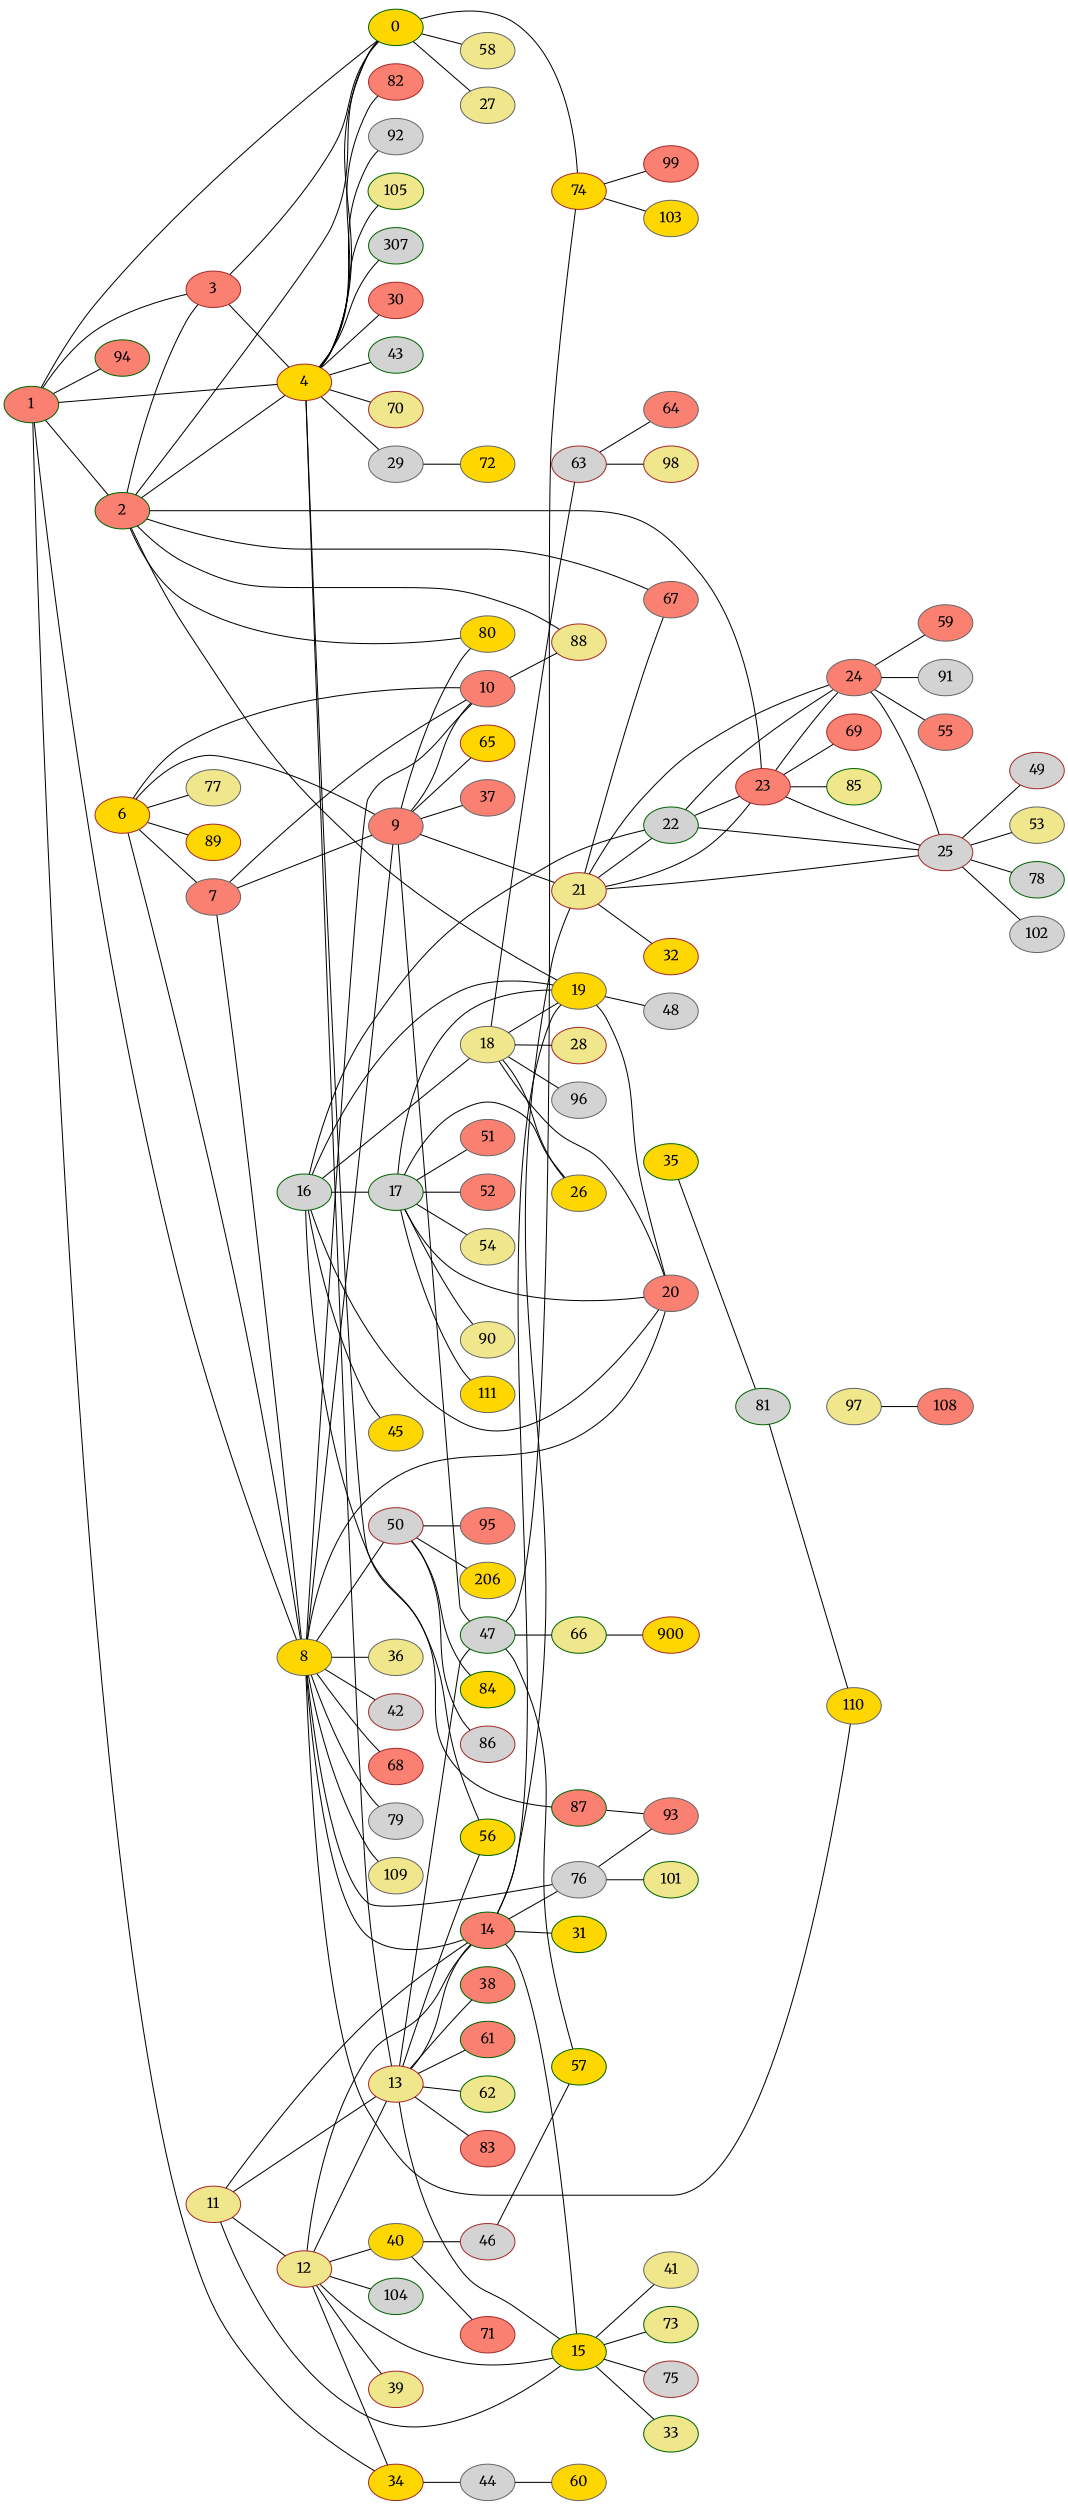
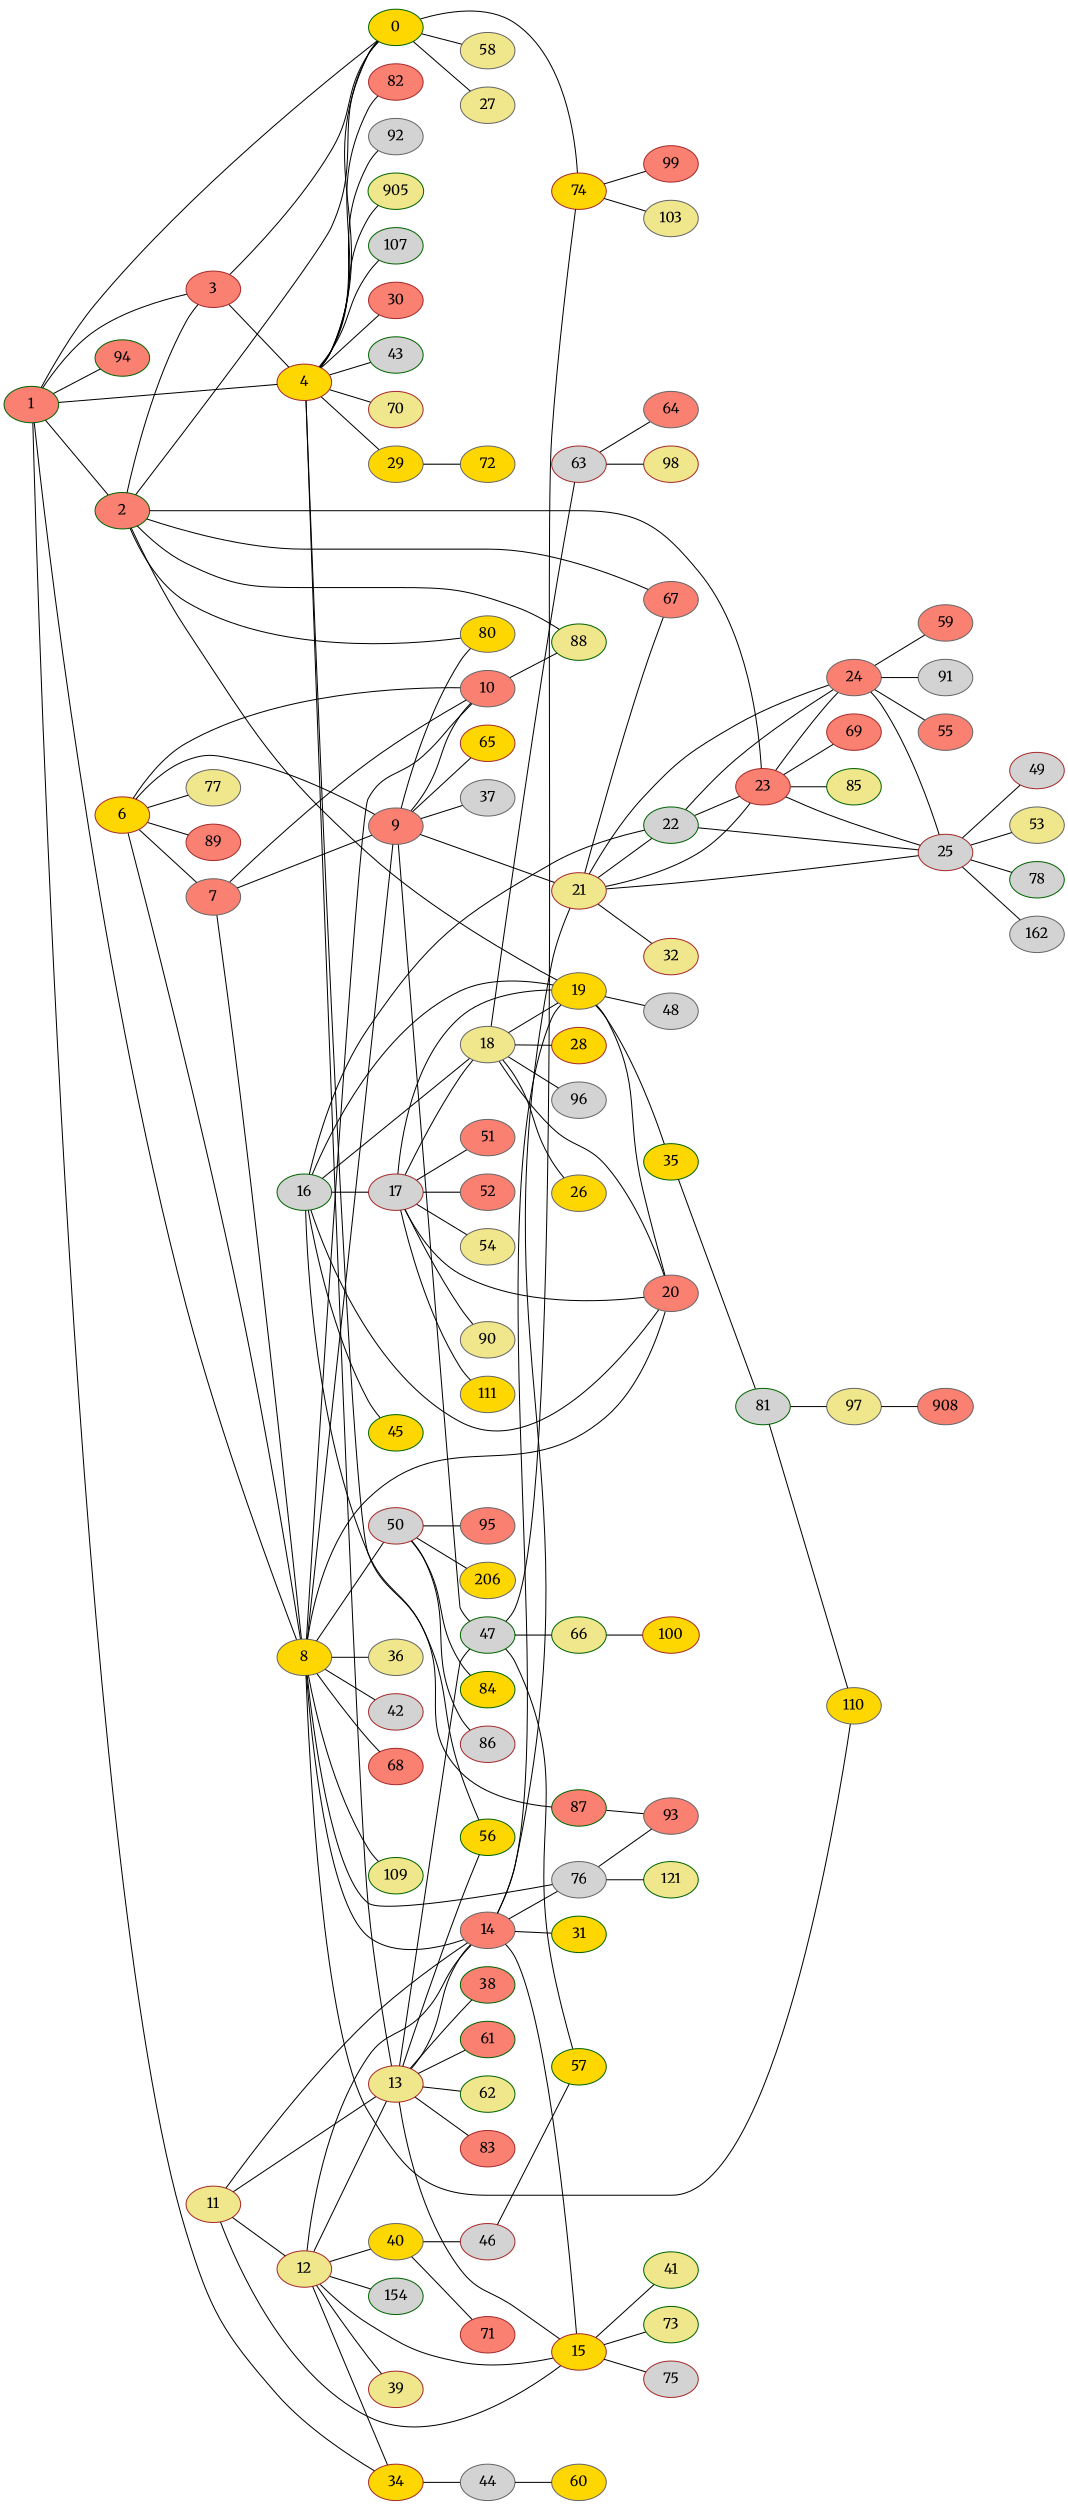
(396, 191) -> (396, 191)
(671, 219) -> (671, 219)
(396, 246) -> (396, 246)
(213, 447) -> none
(396, 464) -> (396, 464)
(579, 642) -> (579, 642)
(488, 798) -> (488, 798)
(213, 842) -> (213, 842)
(1037, 934) -> (1037, 934)
(671, 957) -> (671, 957)
(579, 1046) -> (579, 1046)
none -> (636, 1072)
(487, 1102) -> (436, 1116)
(396, 1192) -> (396, 1192)
none -> (809, 1407)
(945, 1407) -> (945, 1407)
(396, 1433) -> (396, 1433)
(671, 1635) -> (671, 1635)
(396, 1821) -> none
(396, 1876) -> (396, 1876)
(671, 1880) -> (671, 1880)
(488, 1930) -> (488, 1930)
(671, 2270) -> (671, 2270)
(396, 2296) -> (396, 2296)
(579, 2352) -> (579, 2352)
(671, 2434) -> none
